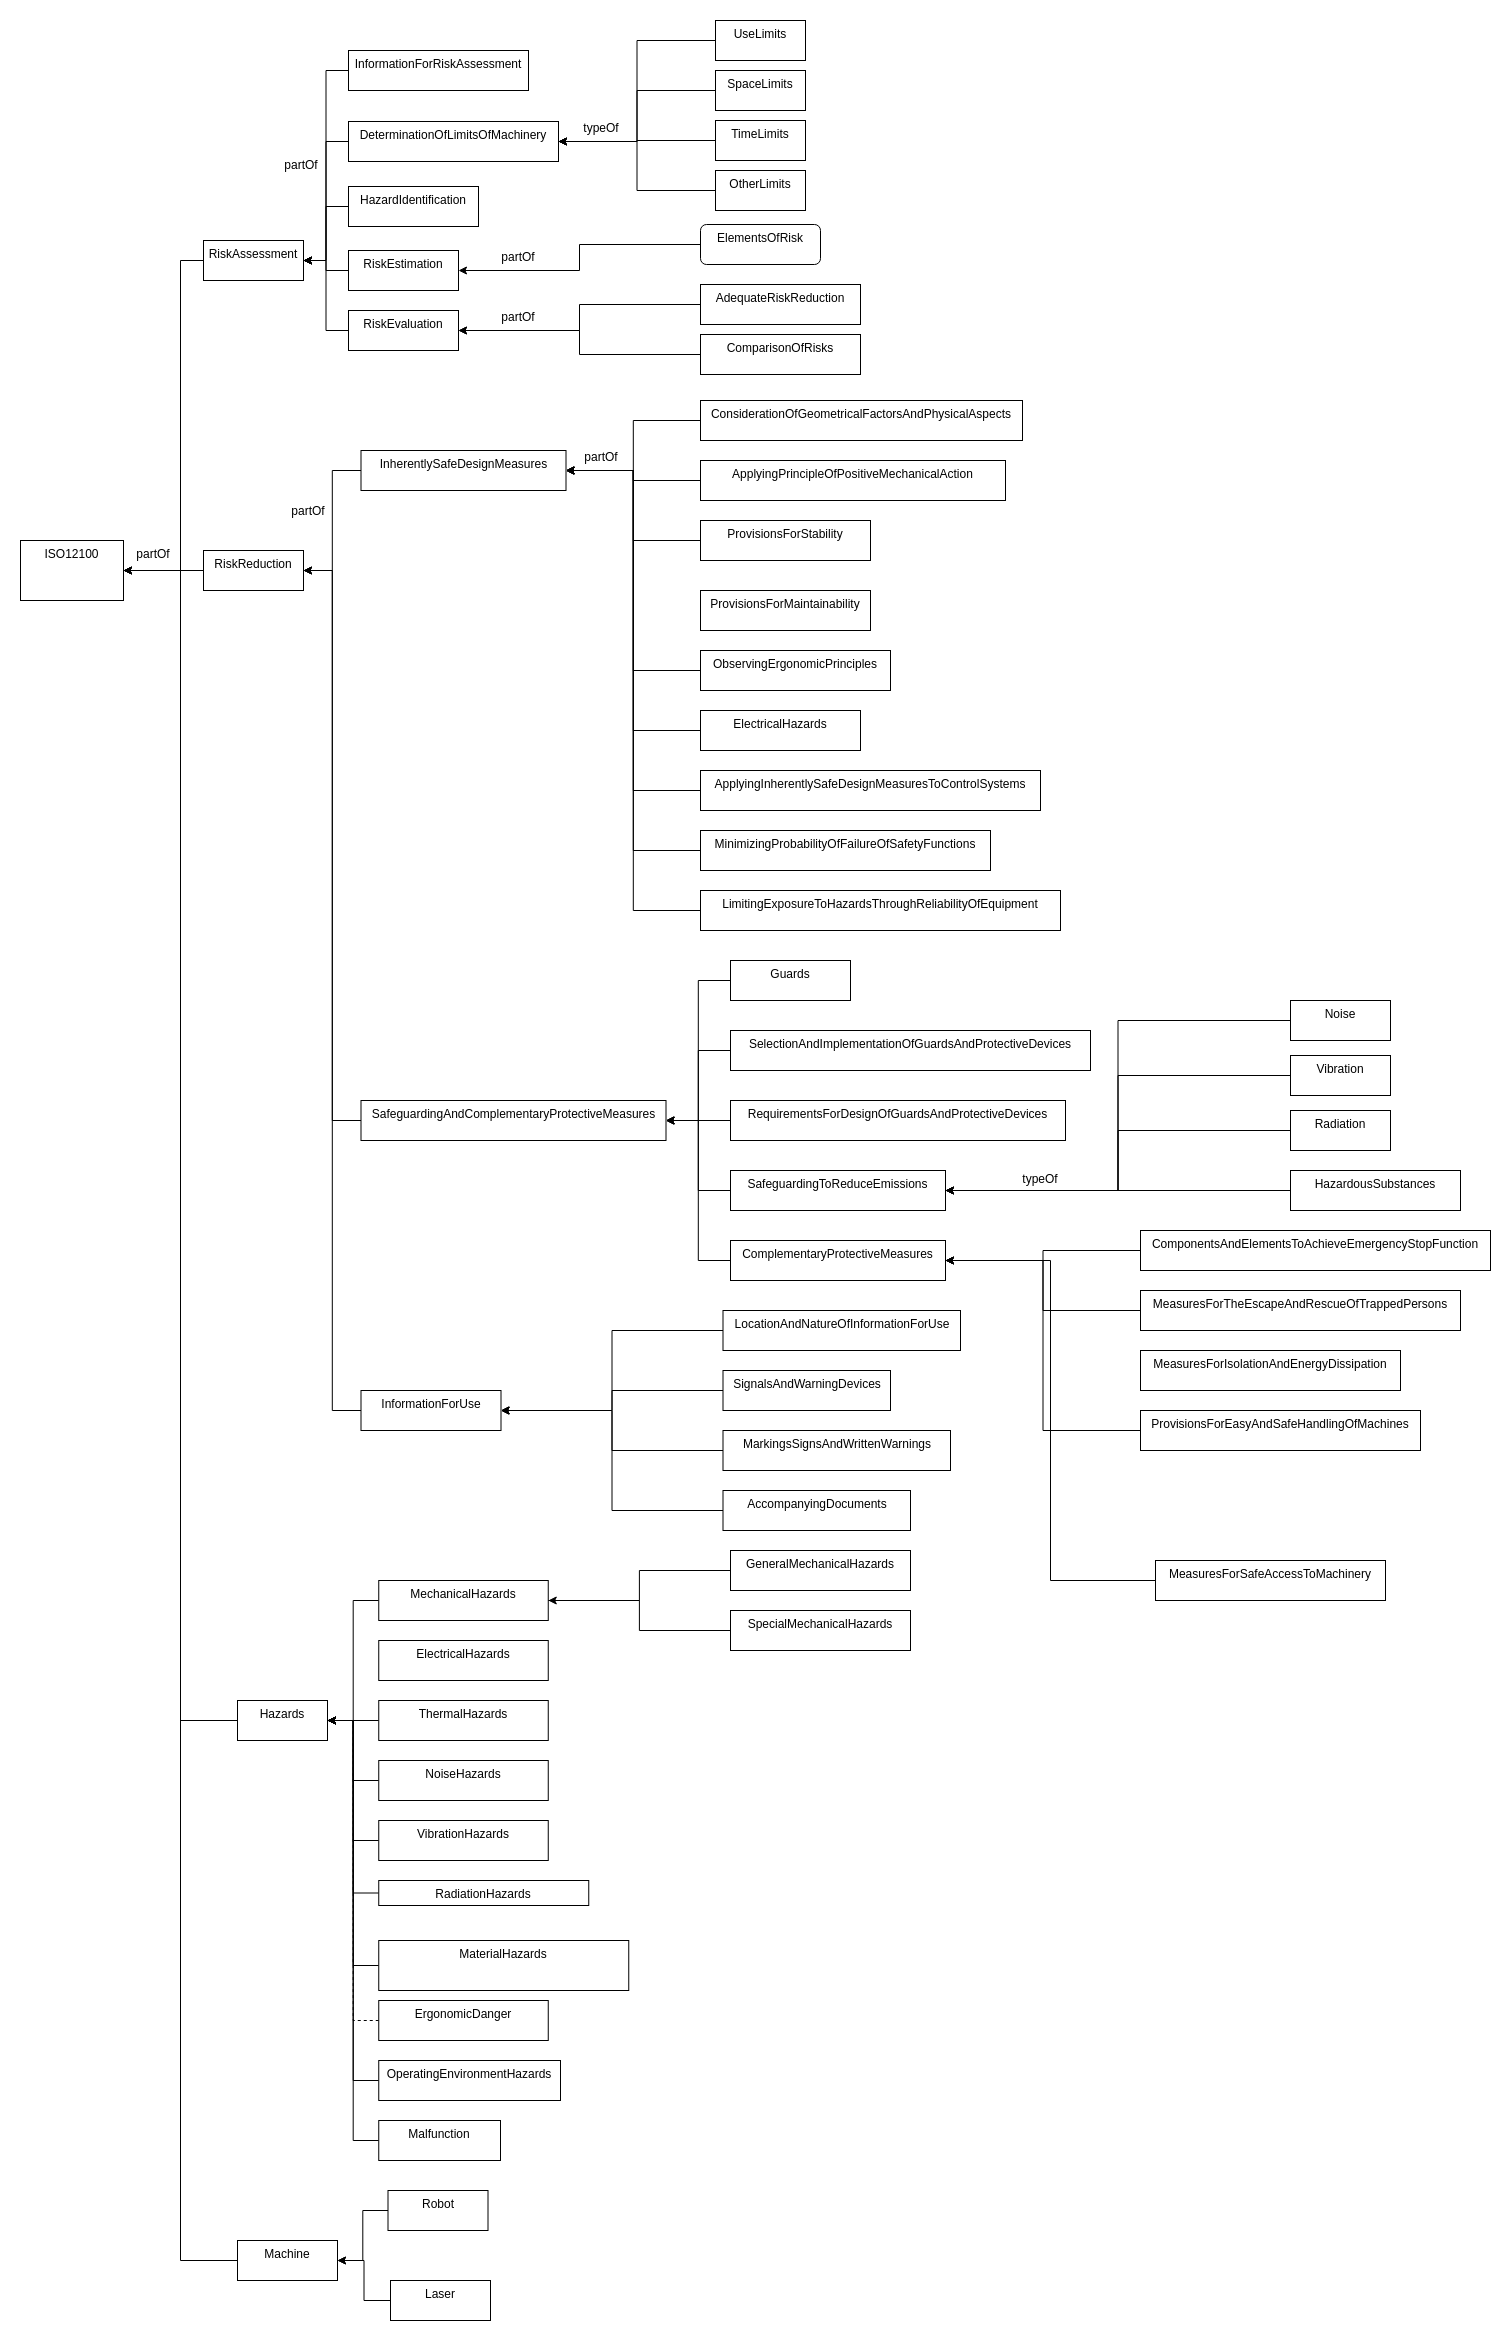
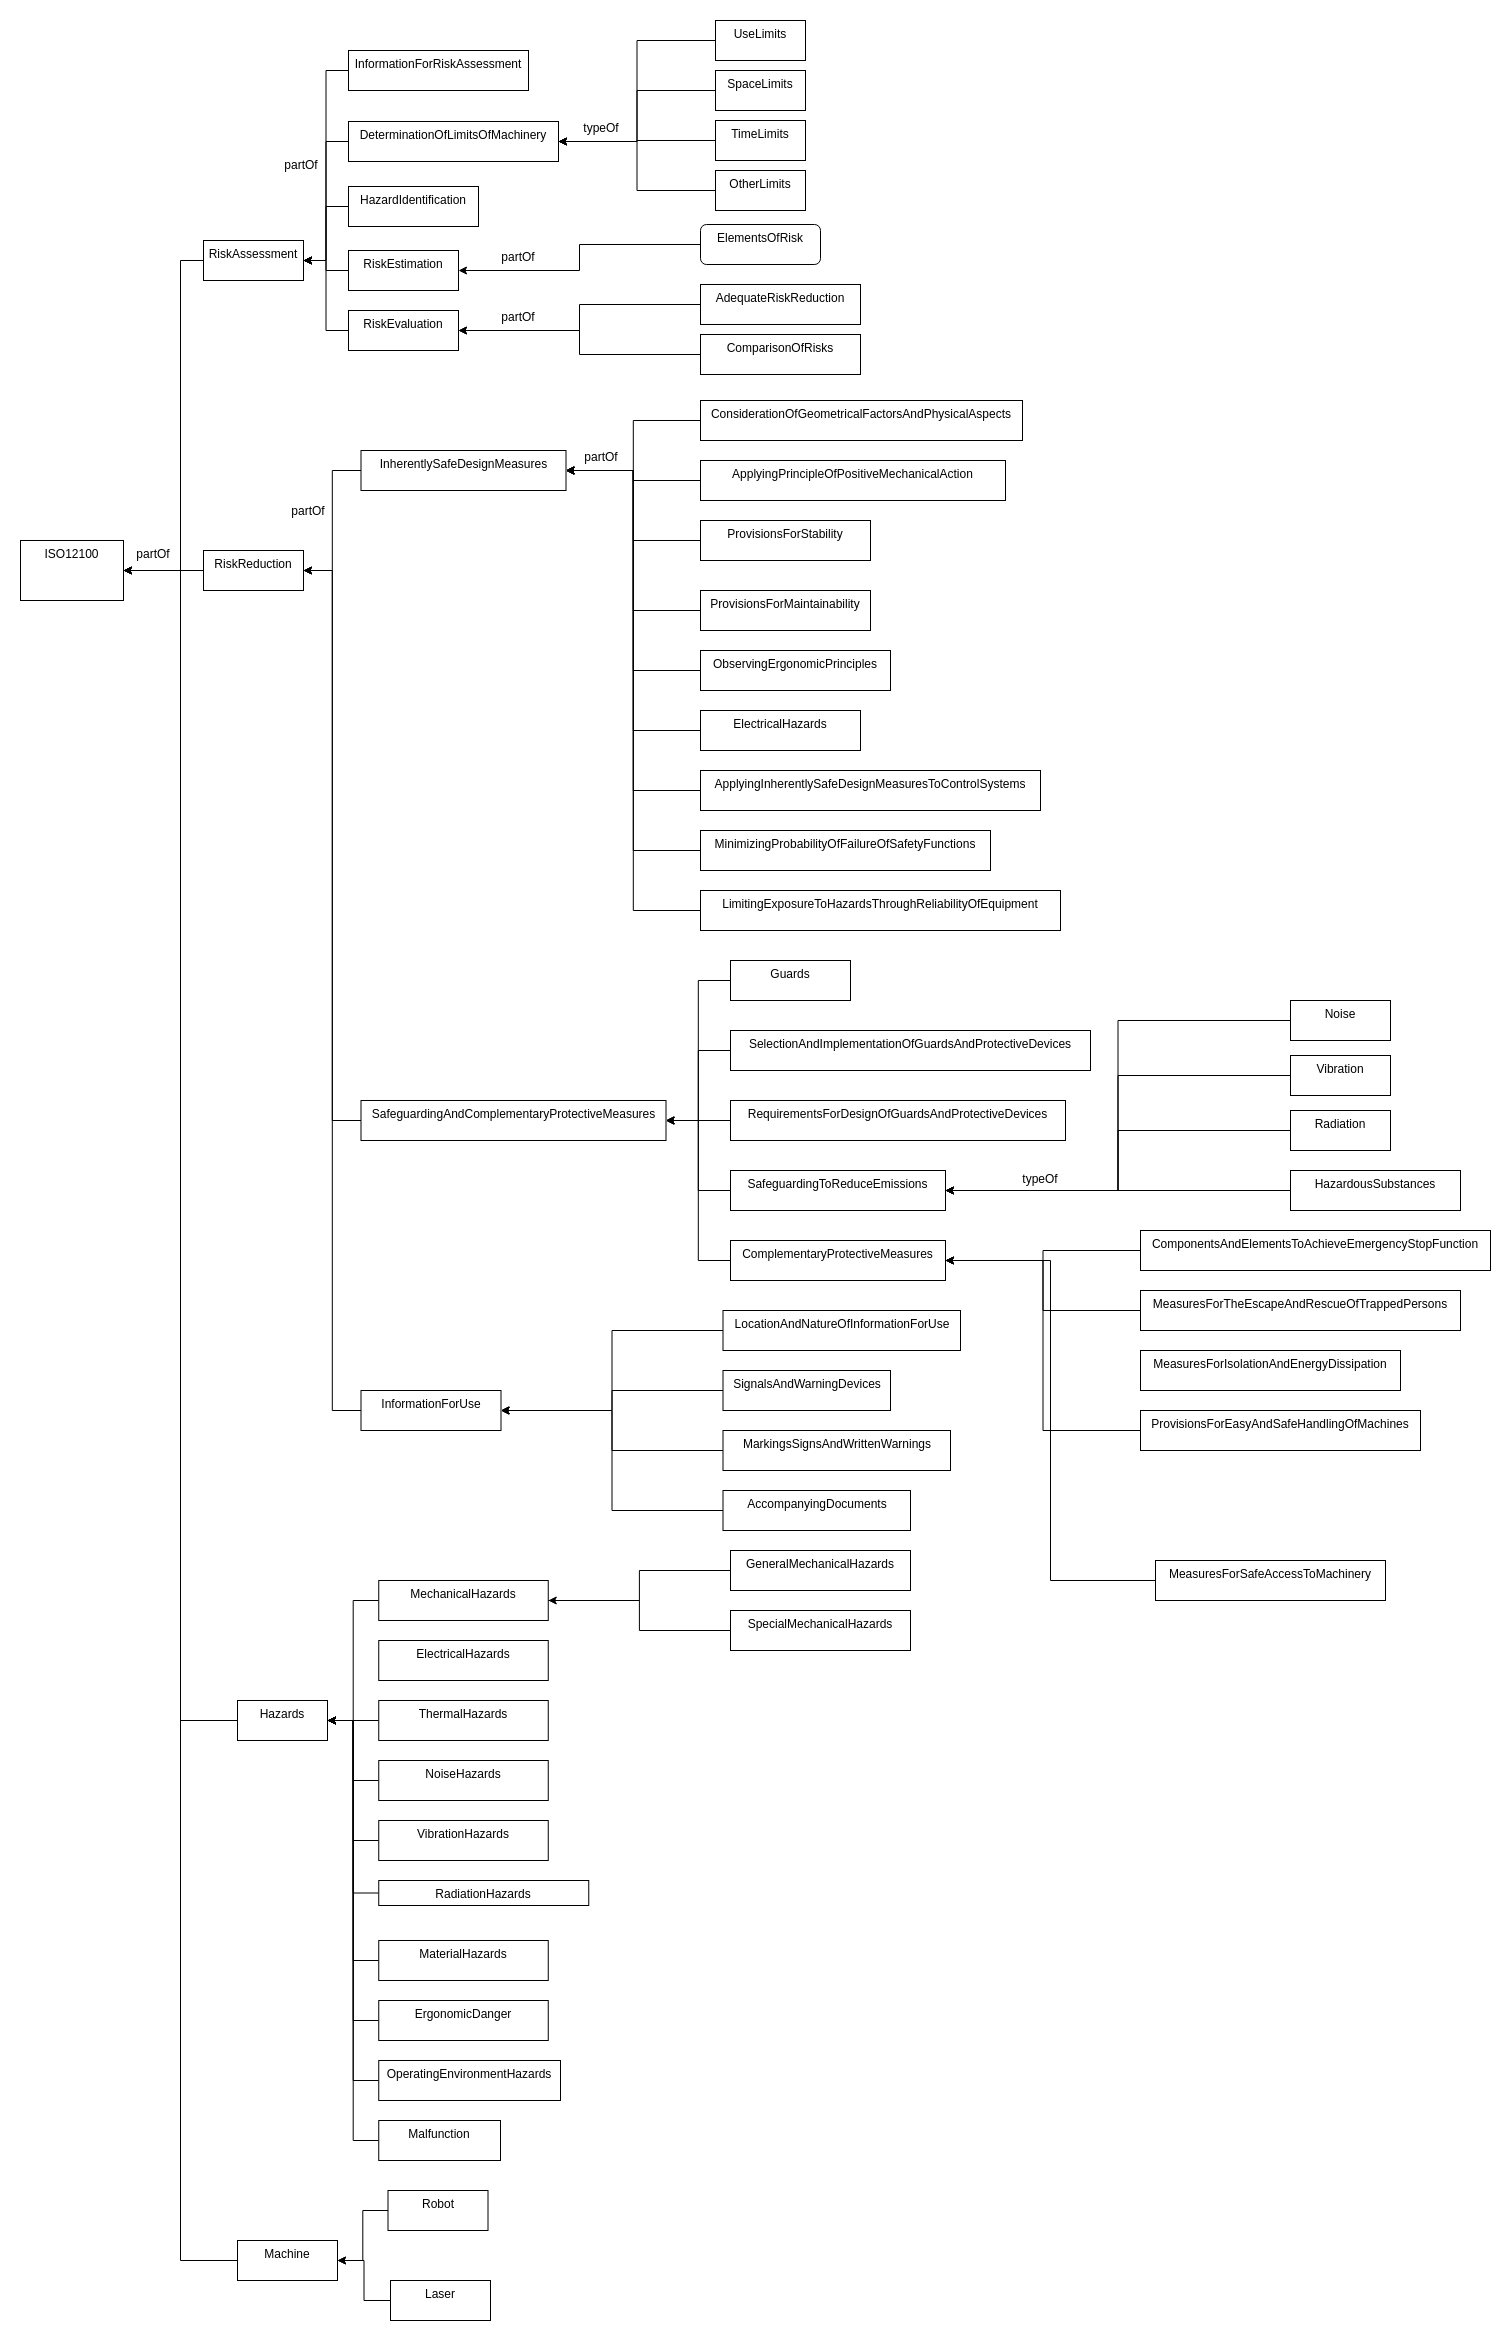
none -> (668, 611)
(504, 1966) -> (464, 1961)
(366, 2021) -> (366, 2021)
